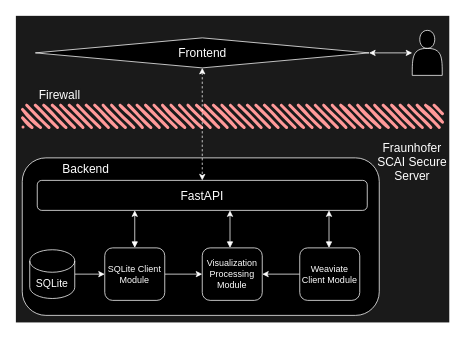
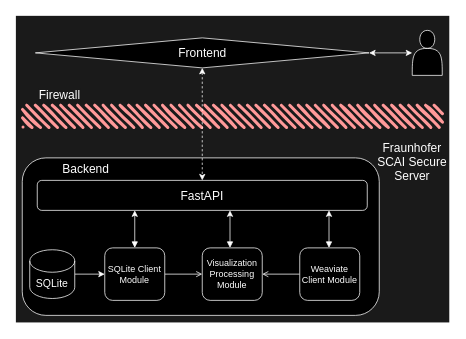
(195, 274) -> (197, 274)
(268, 274) -> (267, 274)
